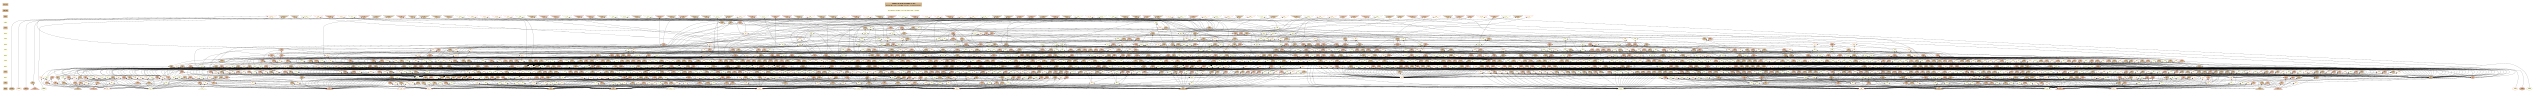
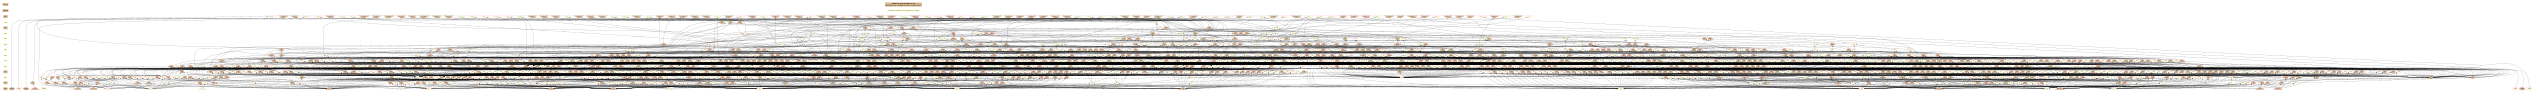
(1178, 44) -> (1178, 44)
(1198, 66) -> none
